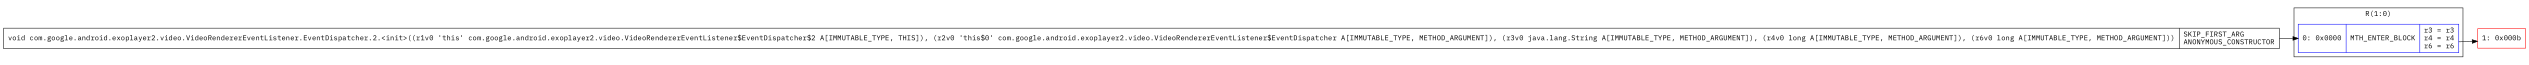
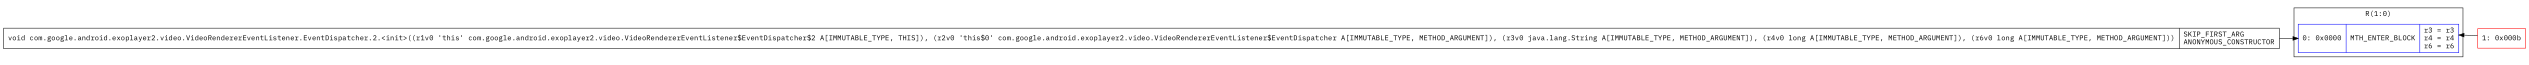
(2466, 42) -> (2471, 35)
